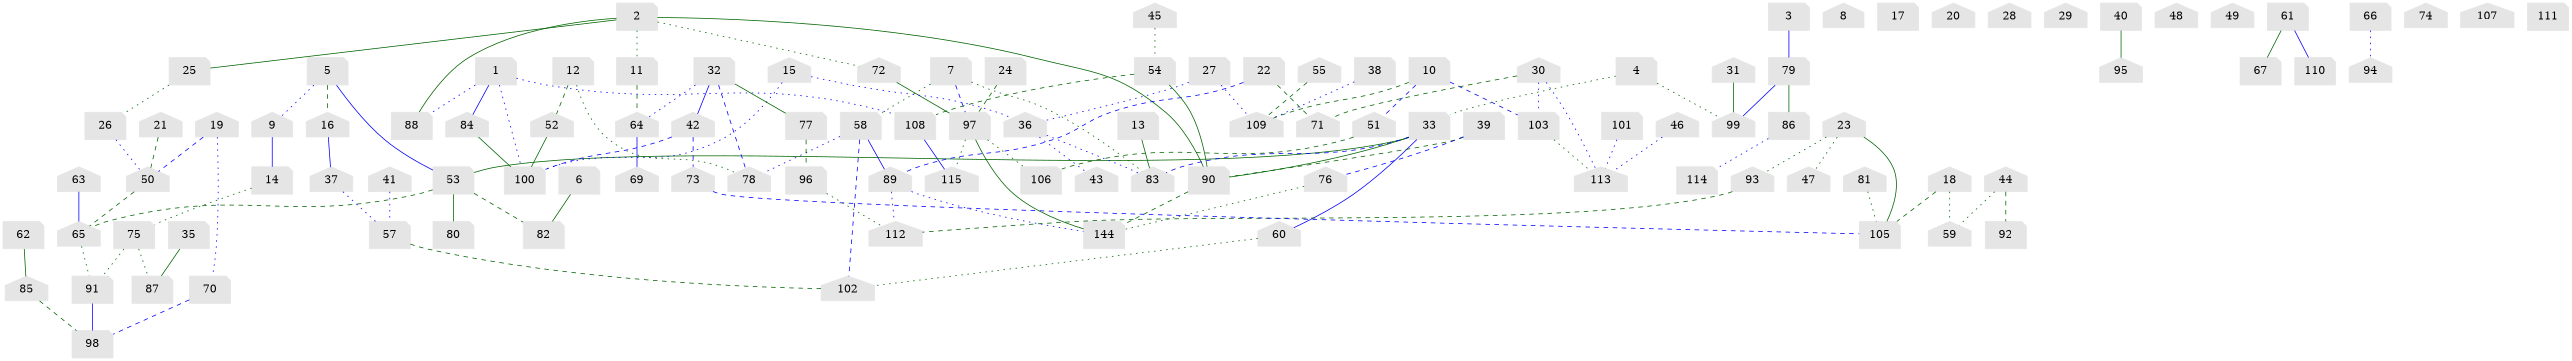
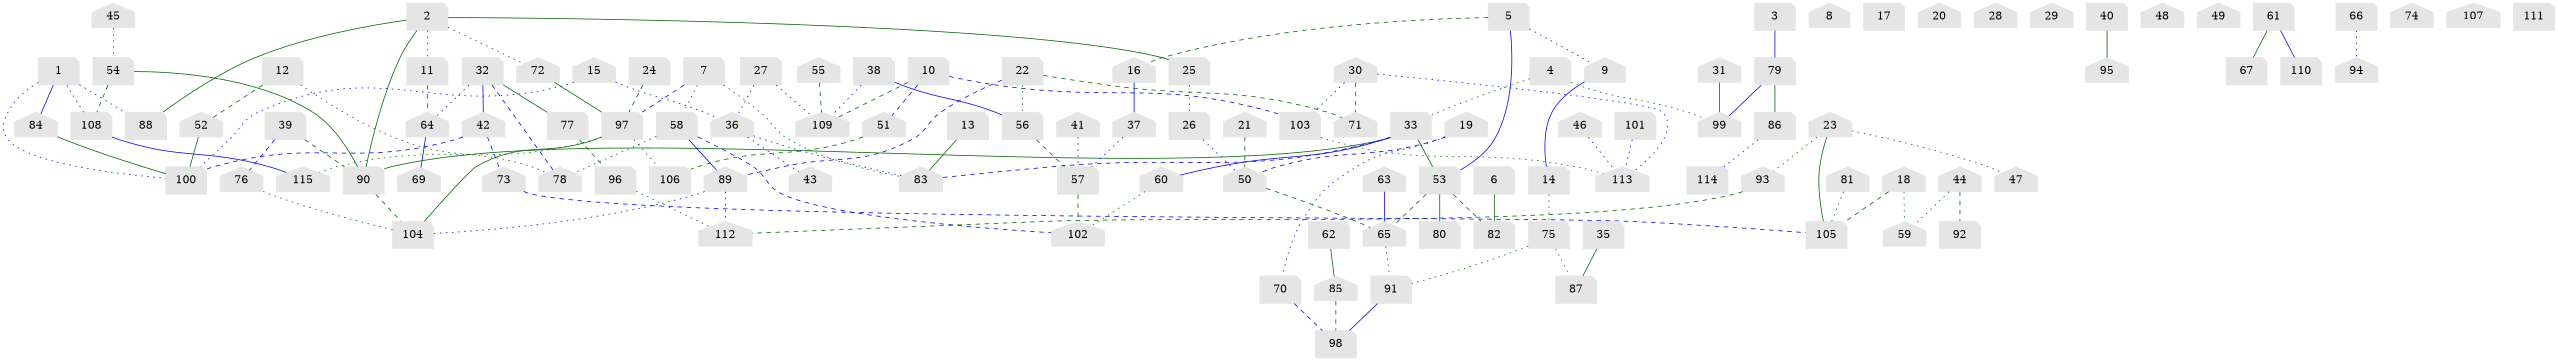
none -> (1023, 126)
(811, 150) -> (615, 155)
(1104, 235) -> (413, 235)
